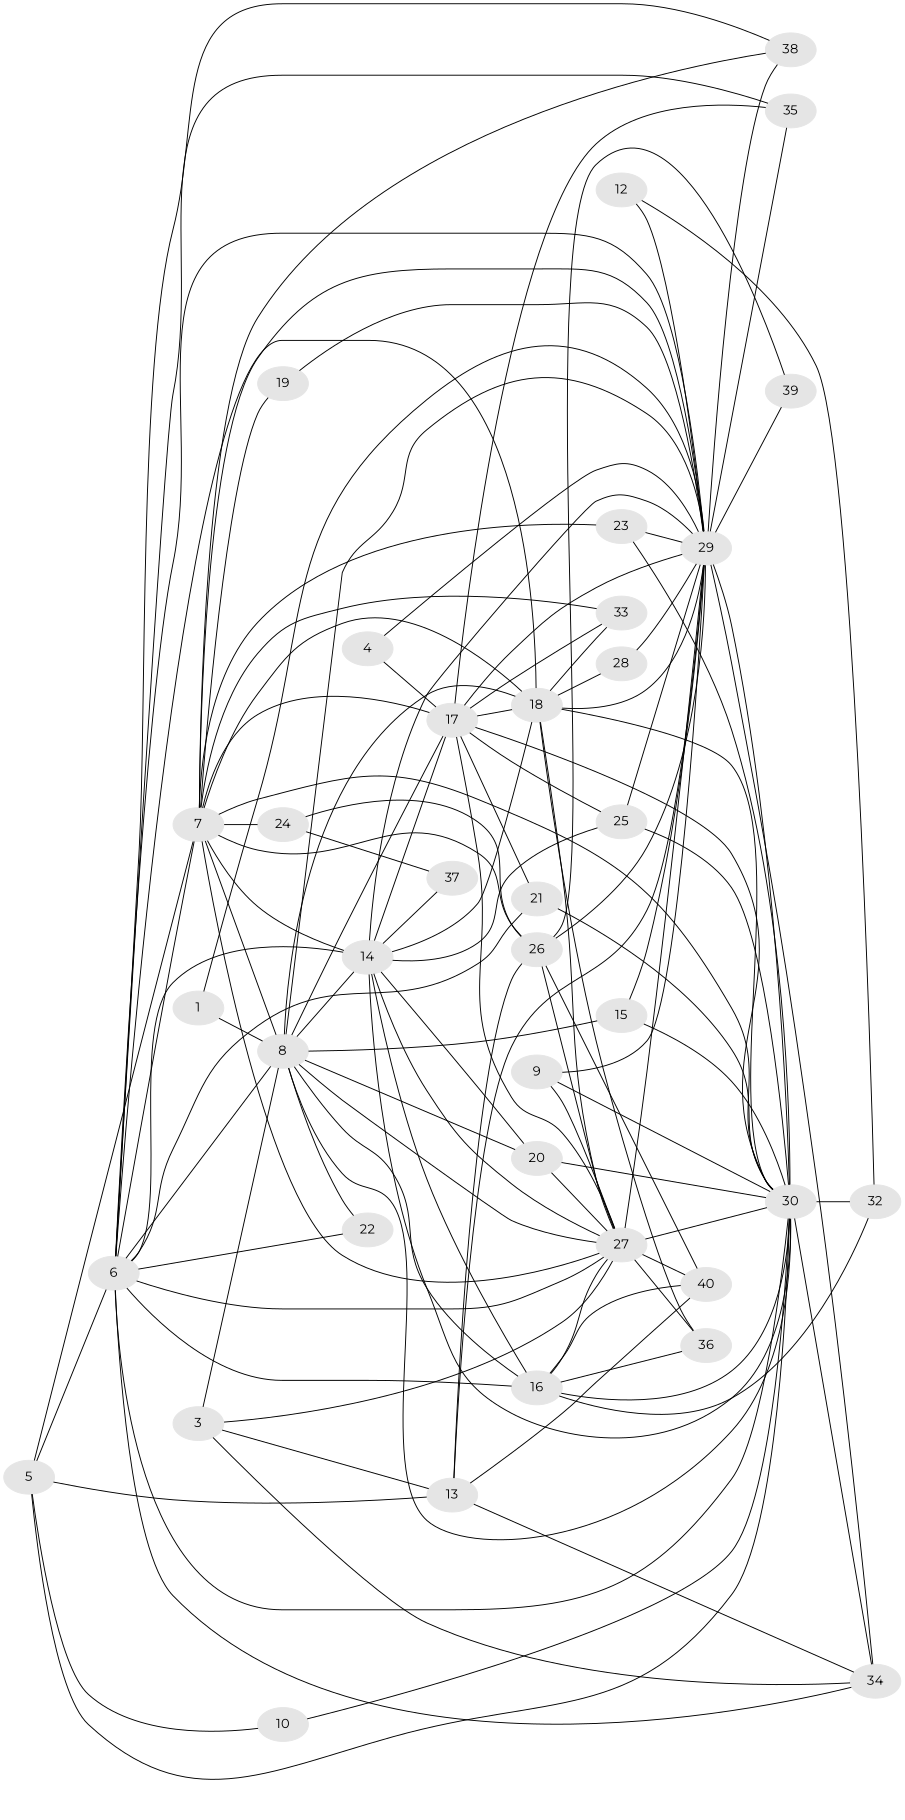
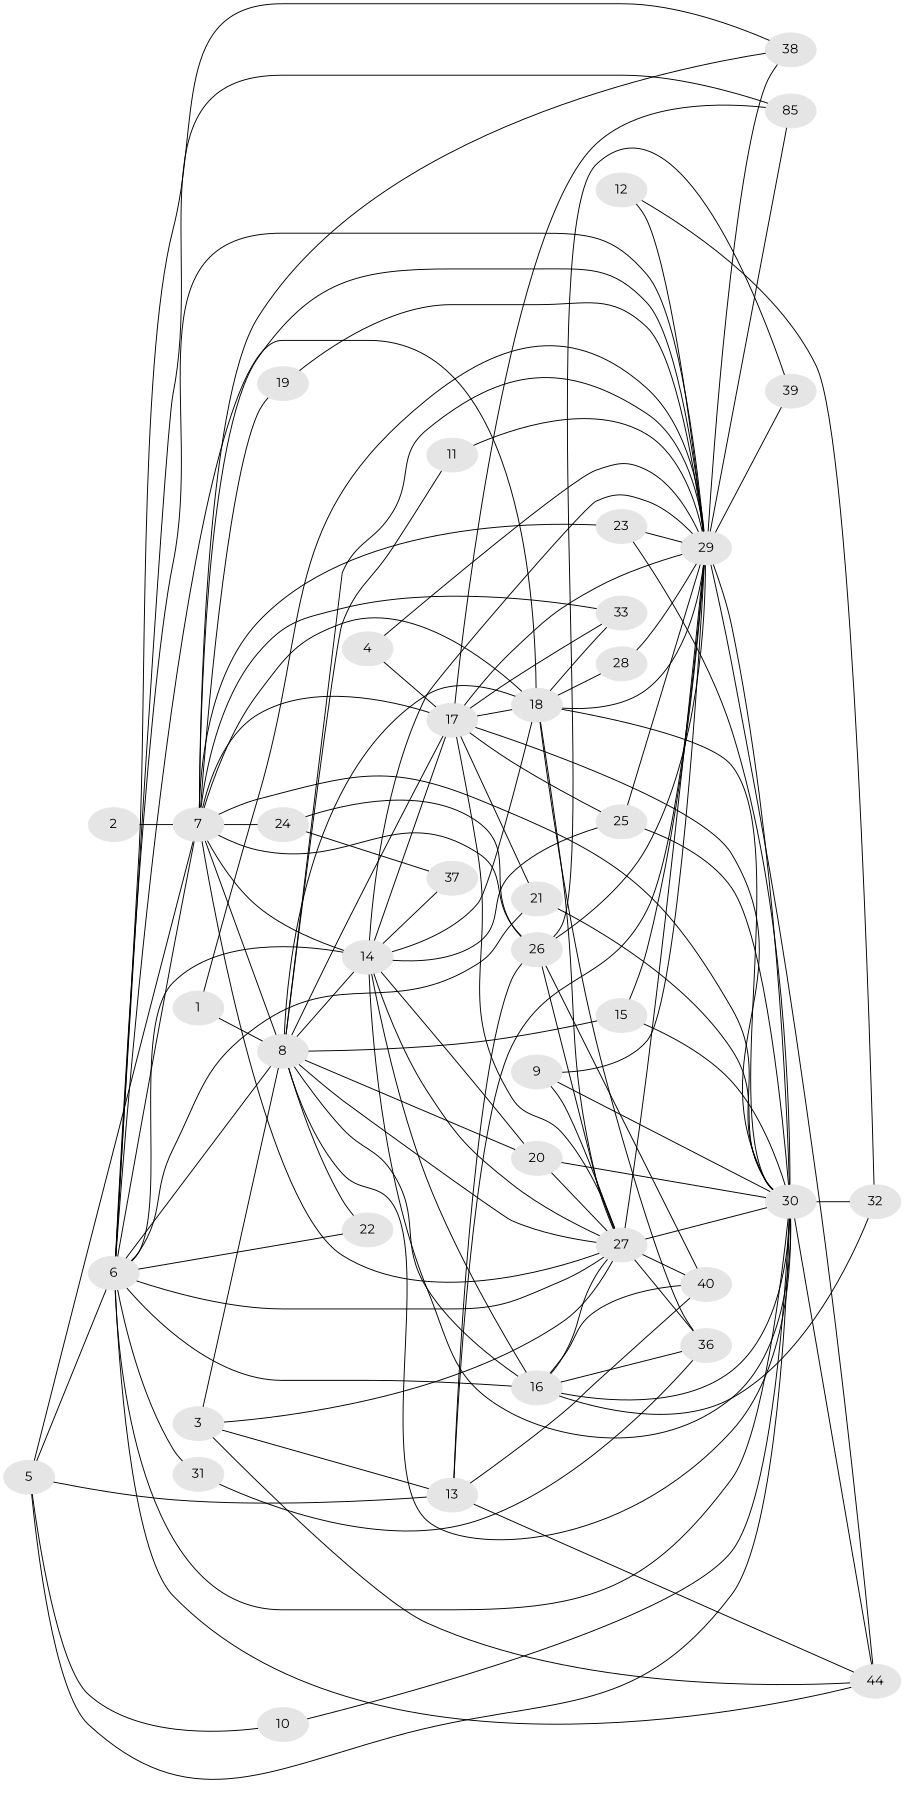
(791, 111) -> (791, 111)
none -> (452, 455)
none -> (114, 825)
none -> (198, 1474)
(875, 1681) -> (875, 1681)
